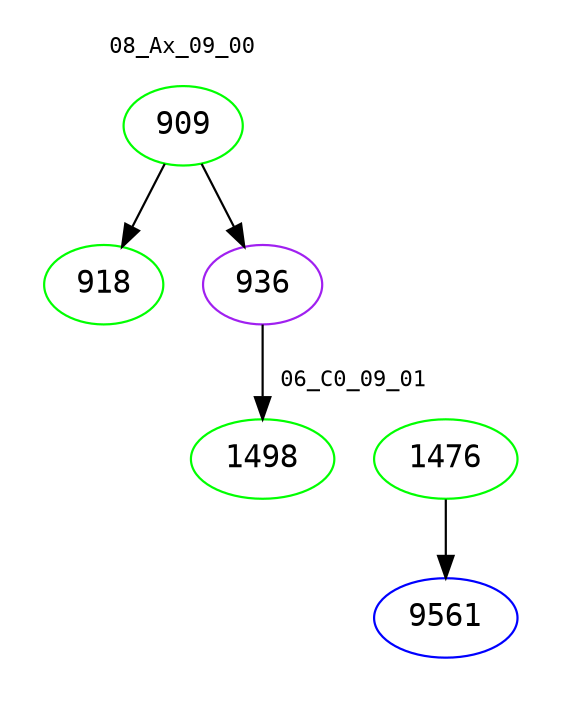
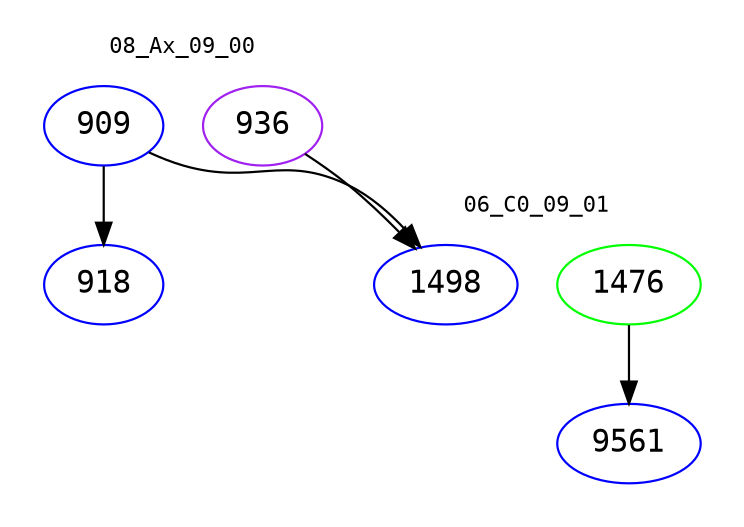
(183, 126) -> (104, 126)
(218, 195) -> (285, 170)
(104, 285) -> (104, 285)
(263, 459) -> (446, 285)
